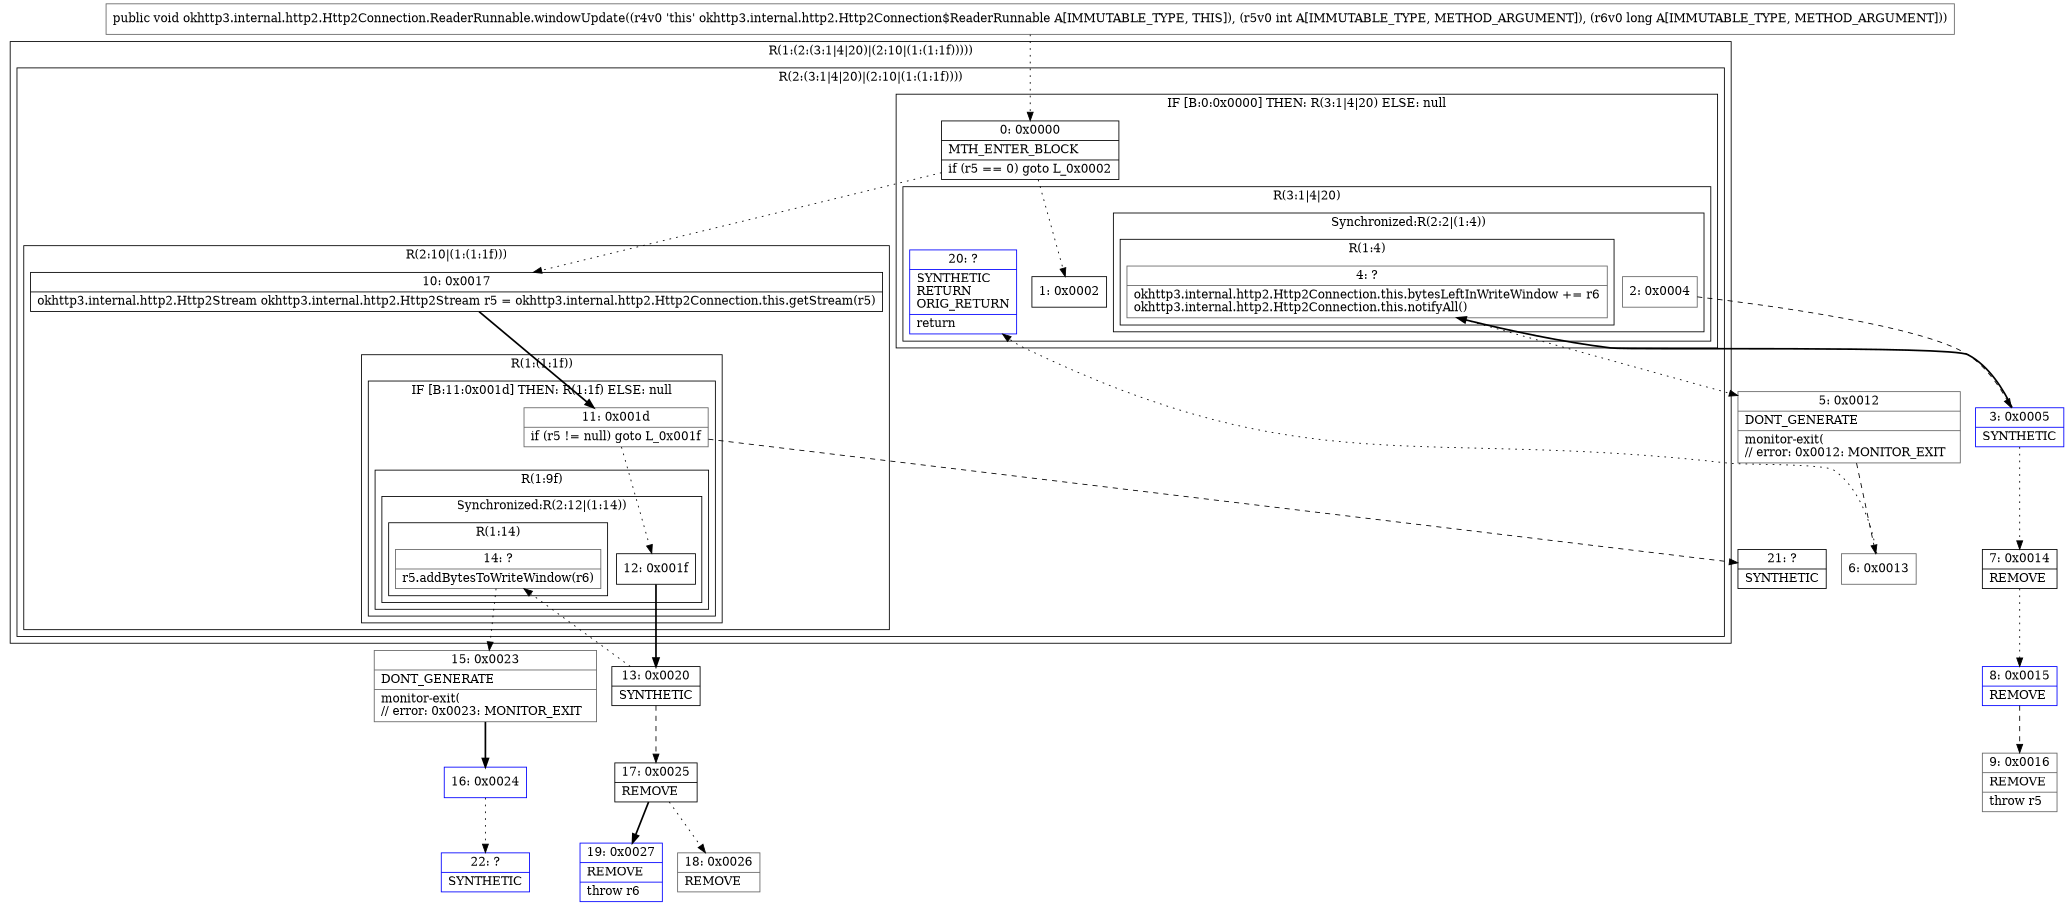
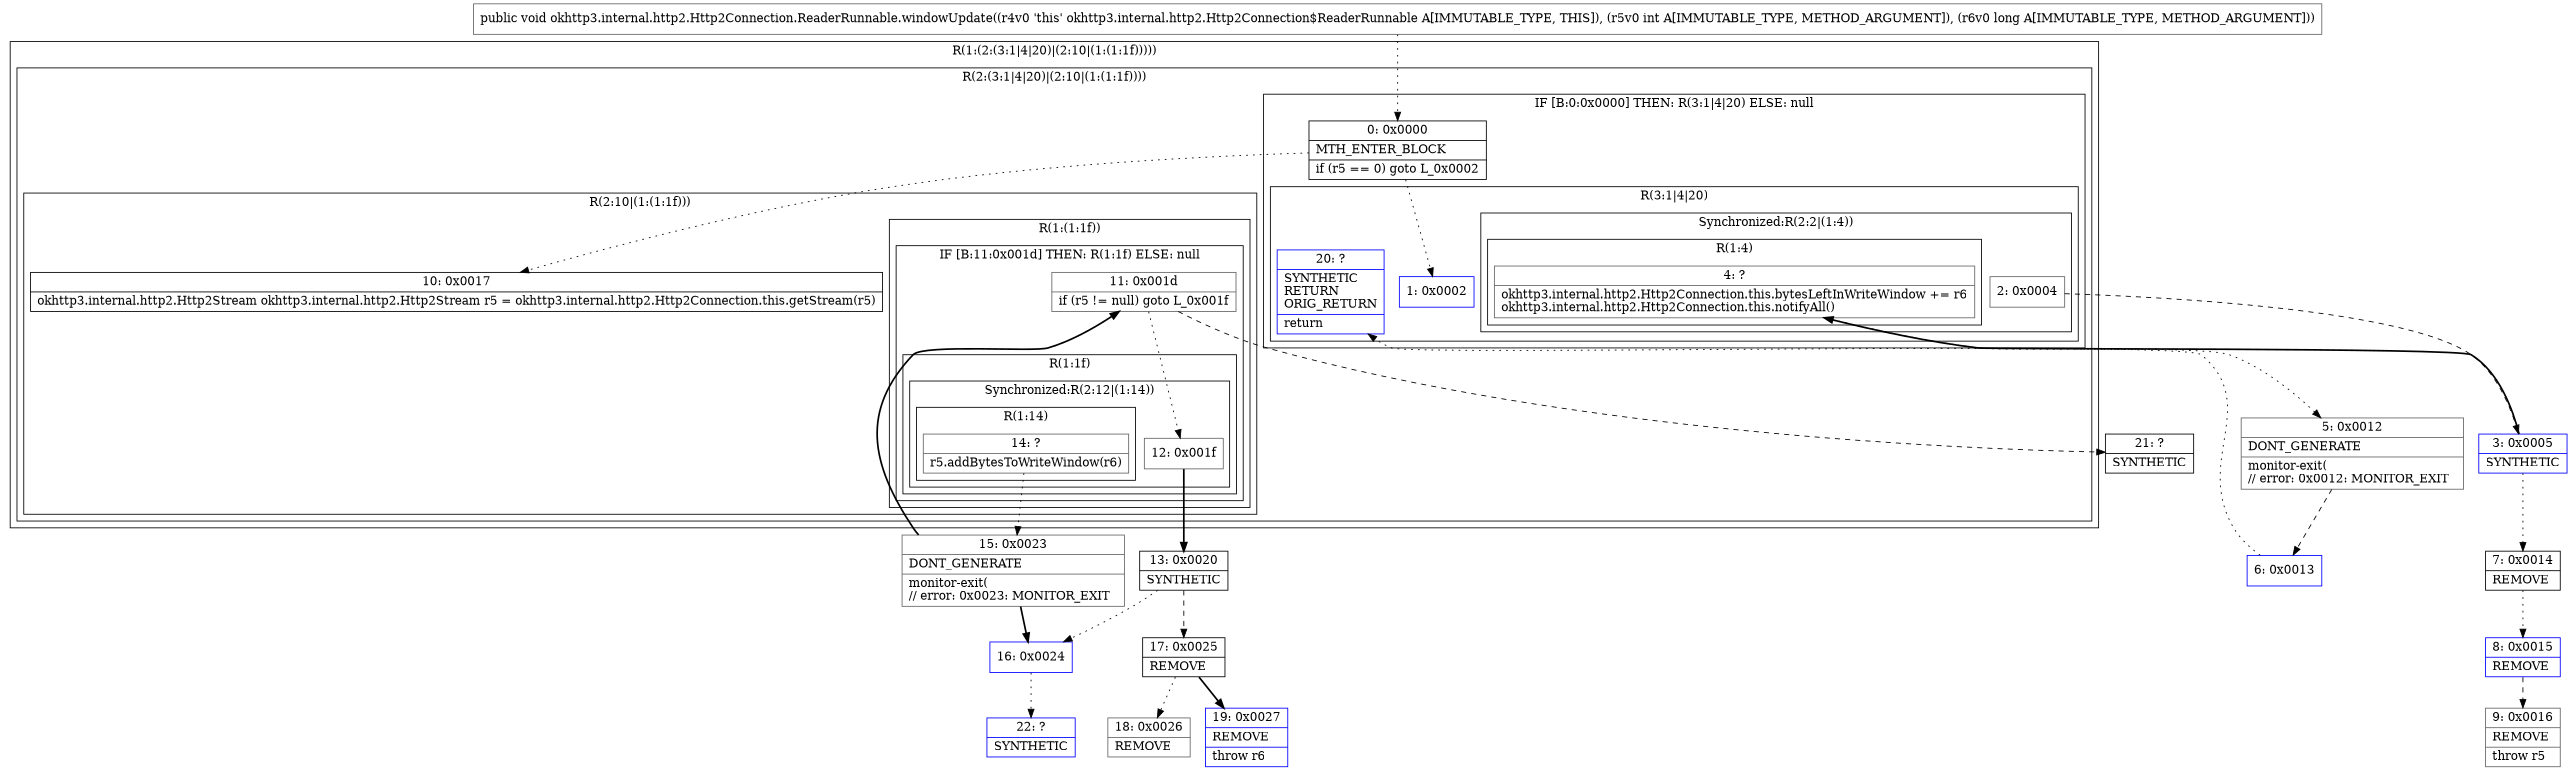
(1069, 292) -> (1437, 292)
(538, 361) -> (947, 349)
(542, 480) -> (1070, 364)
(656, 569) -> (1184, 454)
(1879, 569) -> (2284, 571)
(581, 630) -> (1115, 616)
